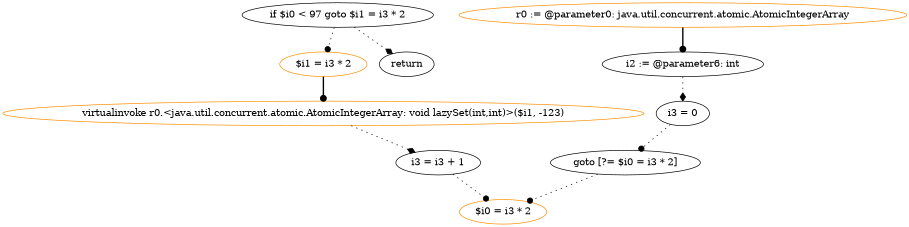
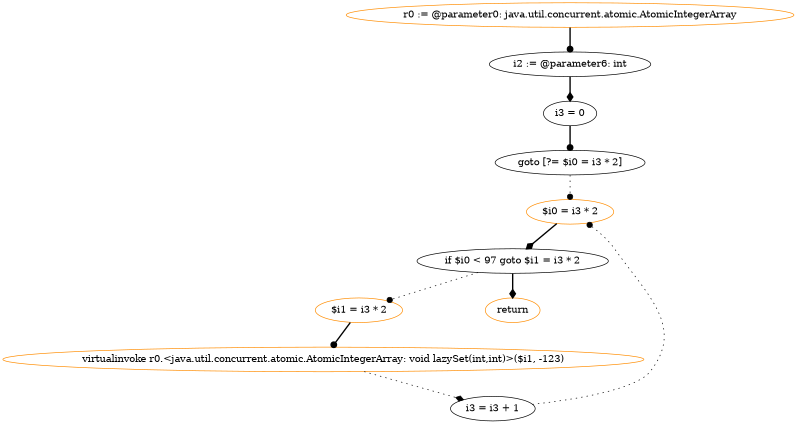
(370, 38) -> (513, 282)
(407, 64) -> (513, 310)
(683, 85) -> (570, 85)
(657, 136) -> (570, 135)
none -> (545, 234)
